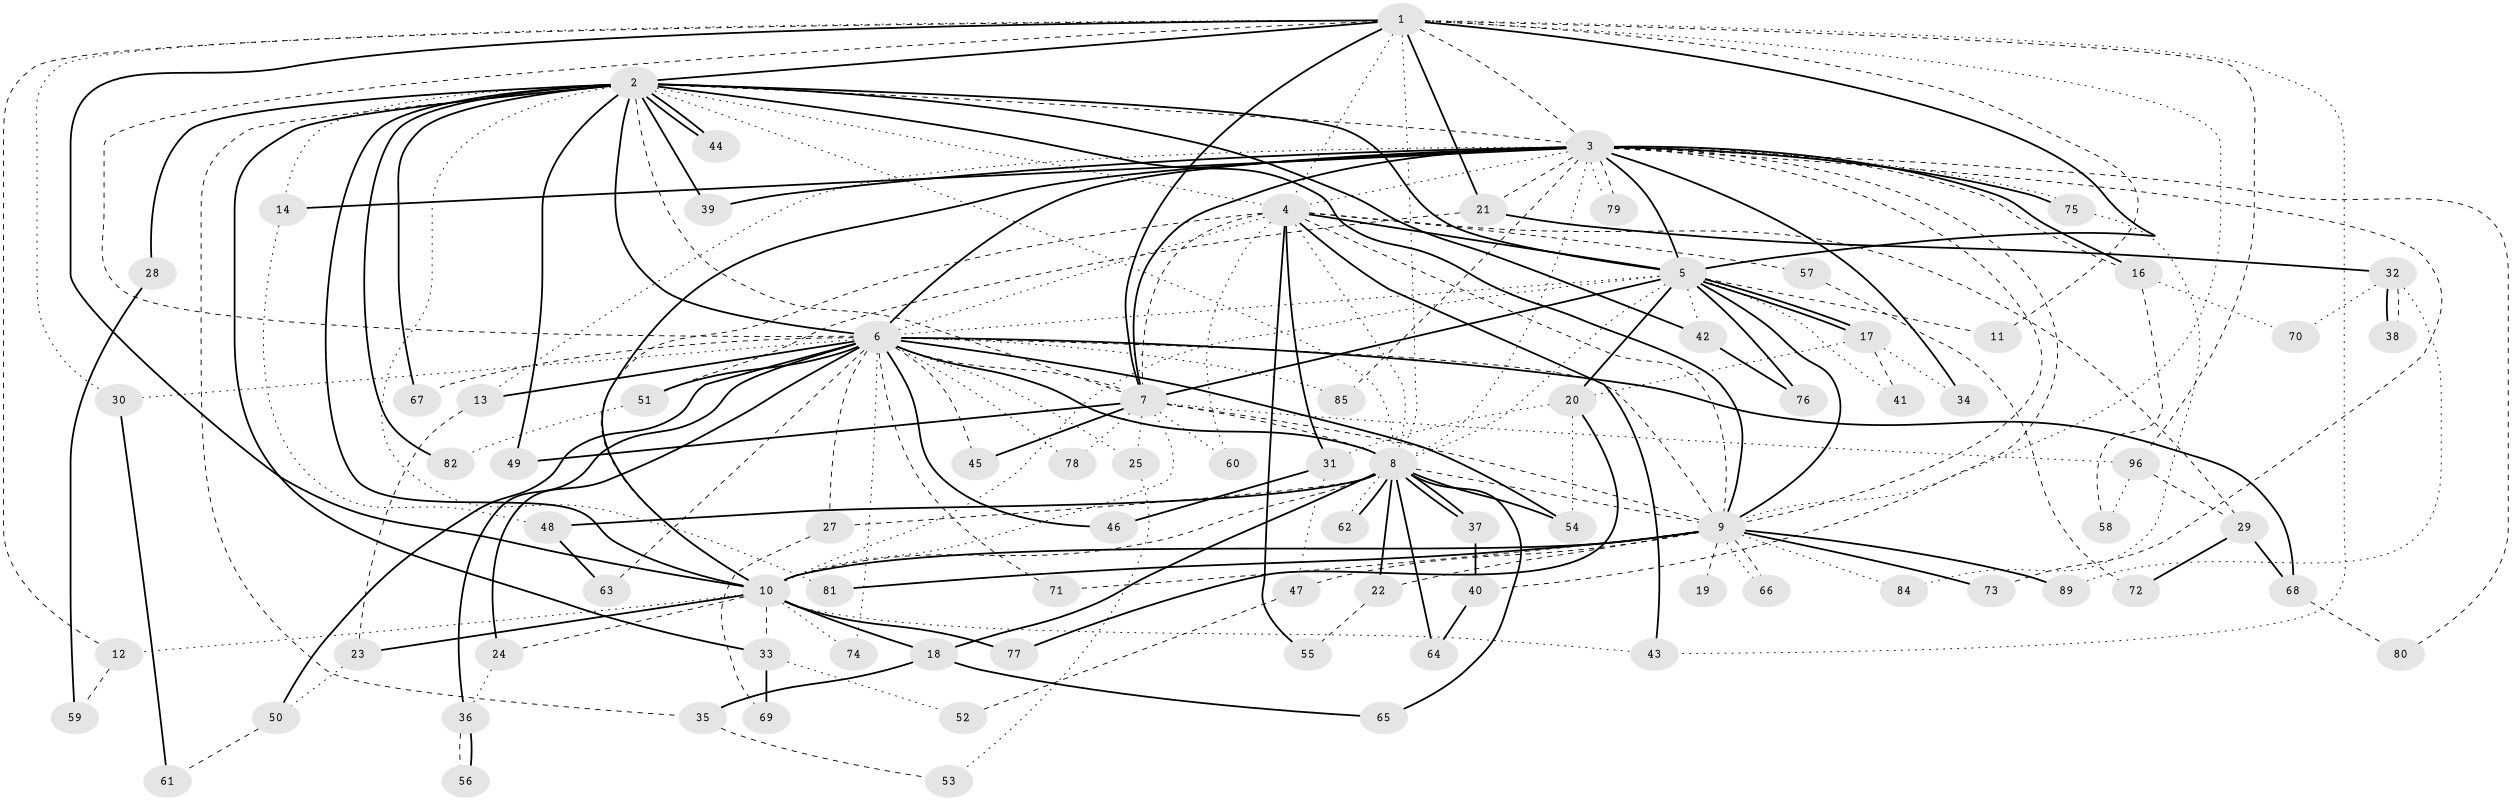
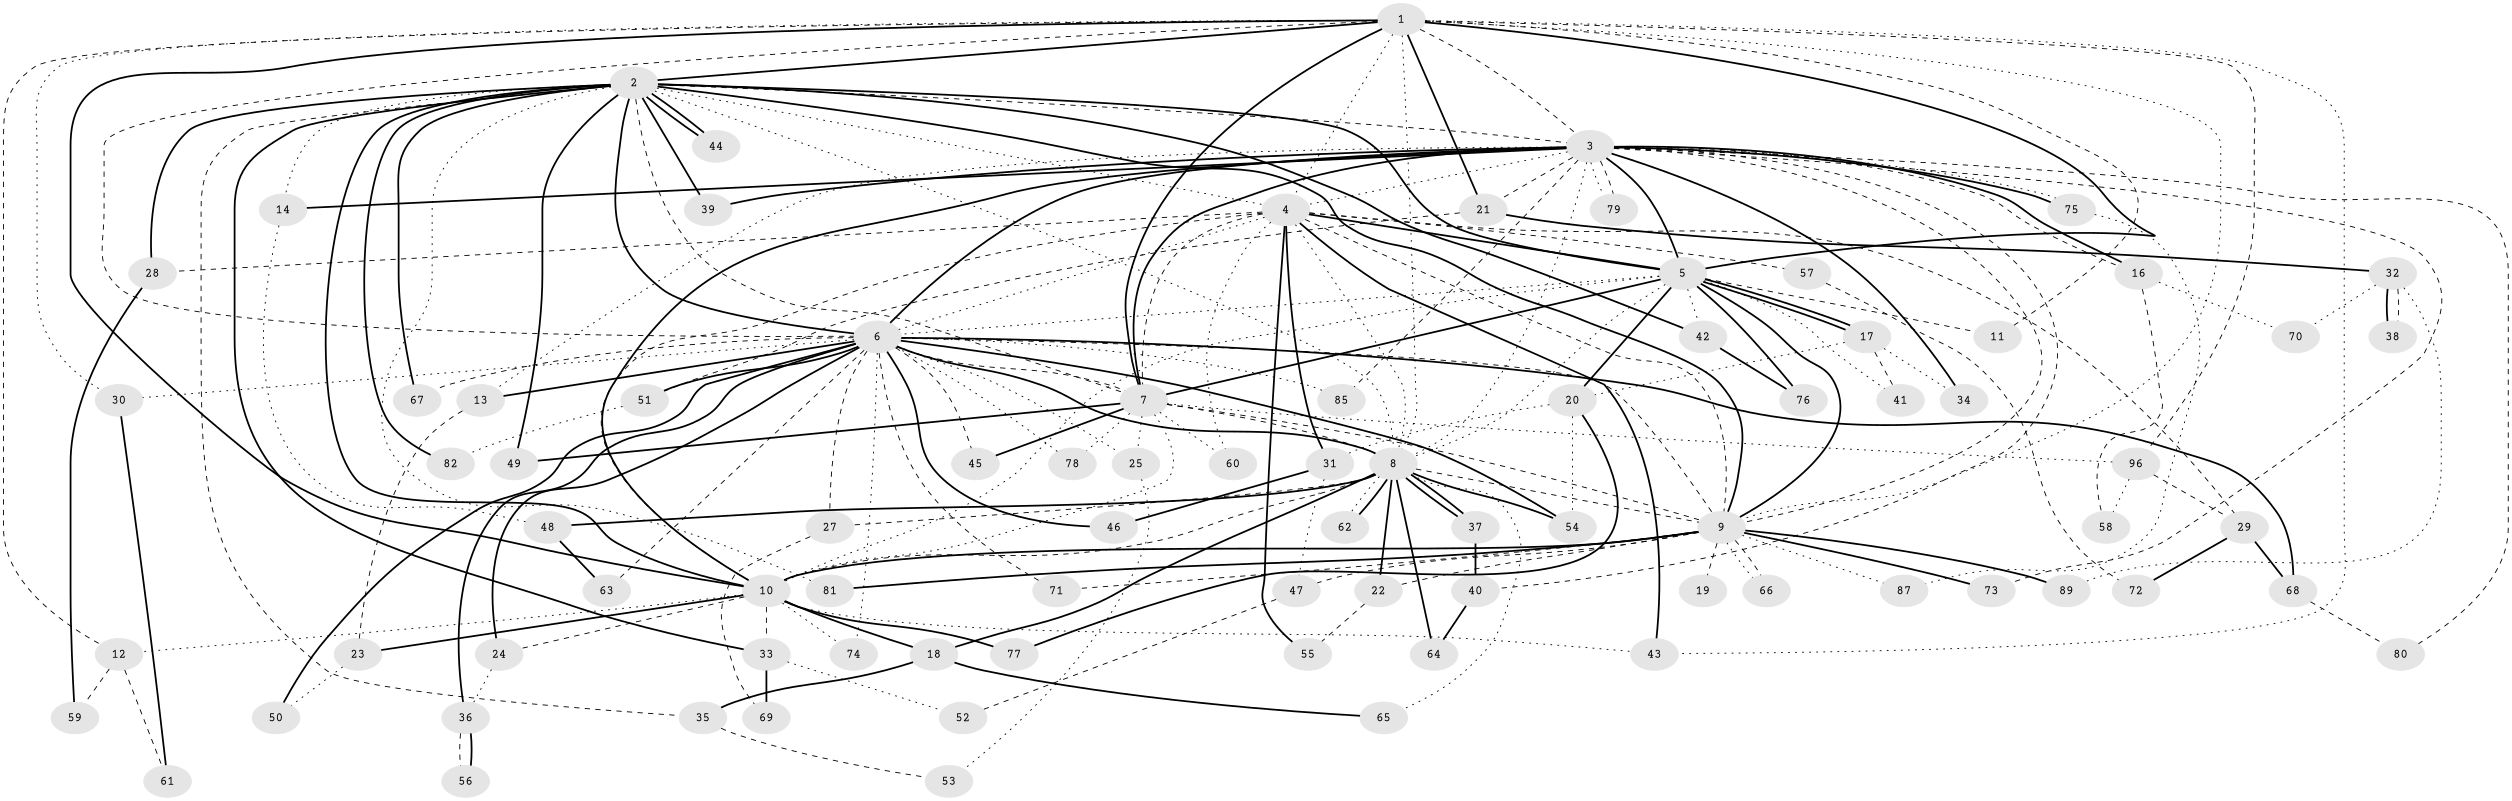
none -> (746, 240)
(1516, 580) -> (1516, 580)
(1904, 591) -> (1904, 591)
(222, 750) -> (143, 718)
